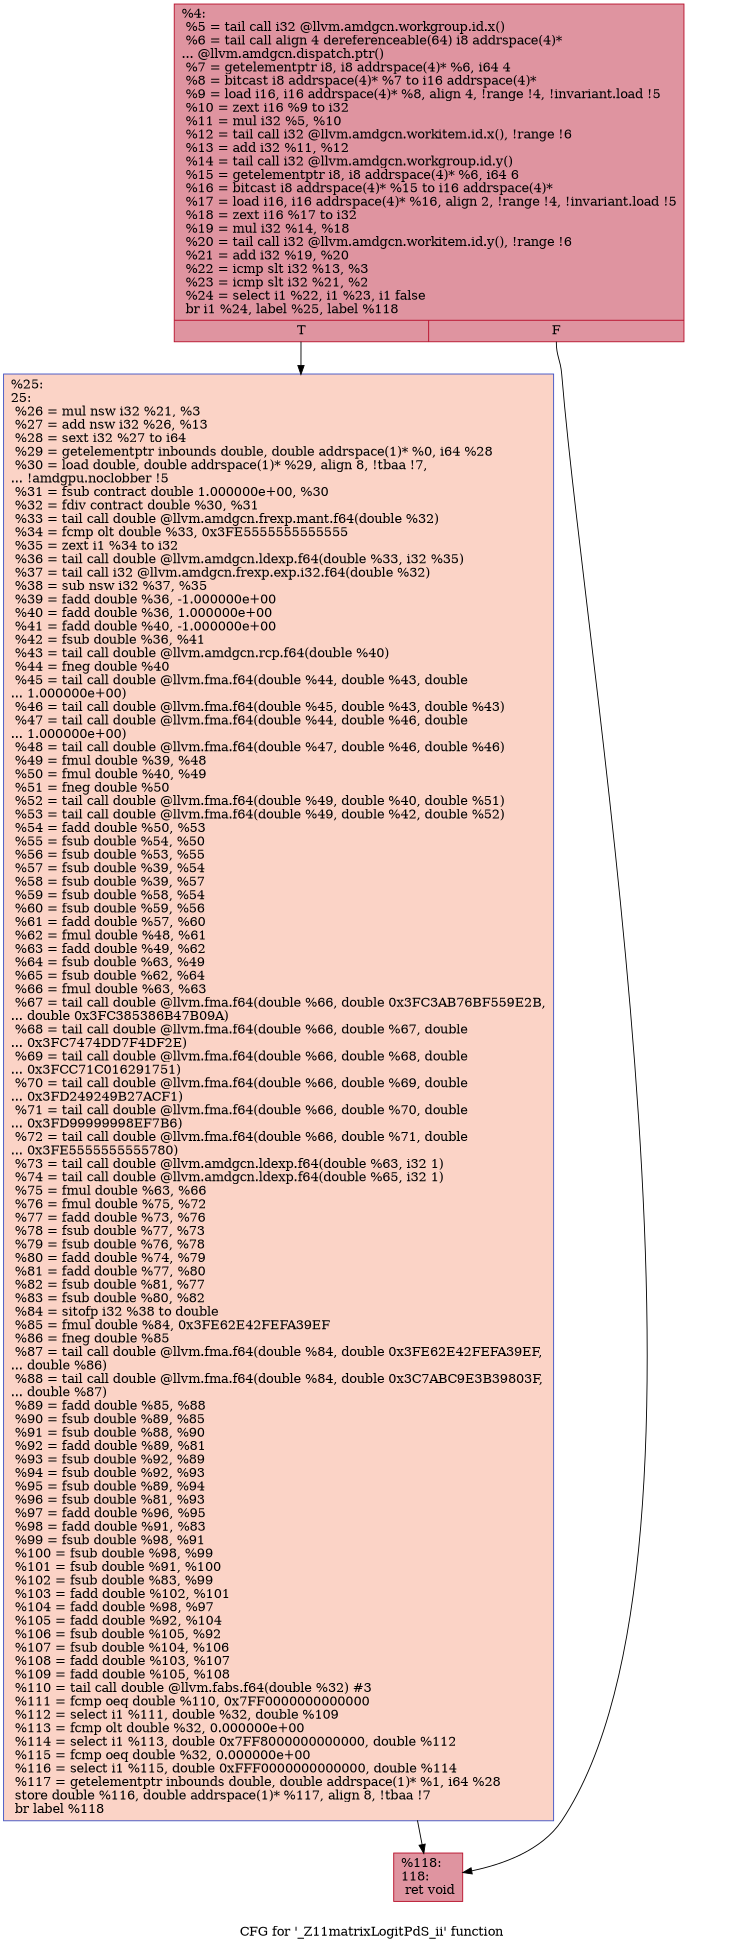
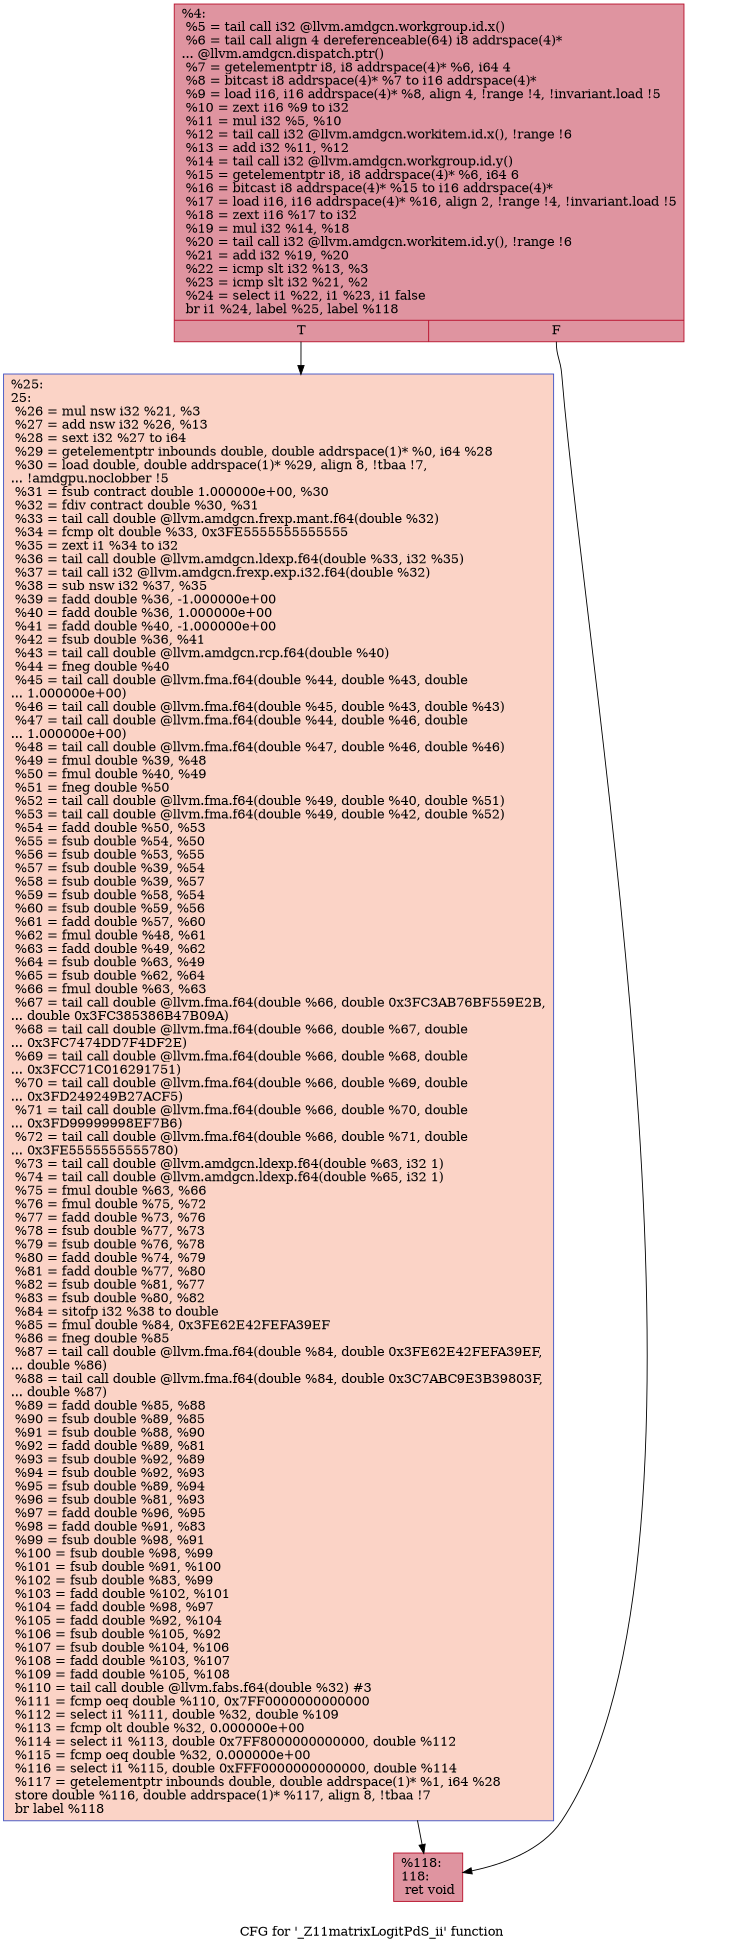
(97, 1097) -> (97, 1097)
